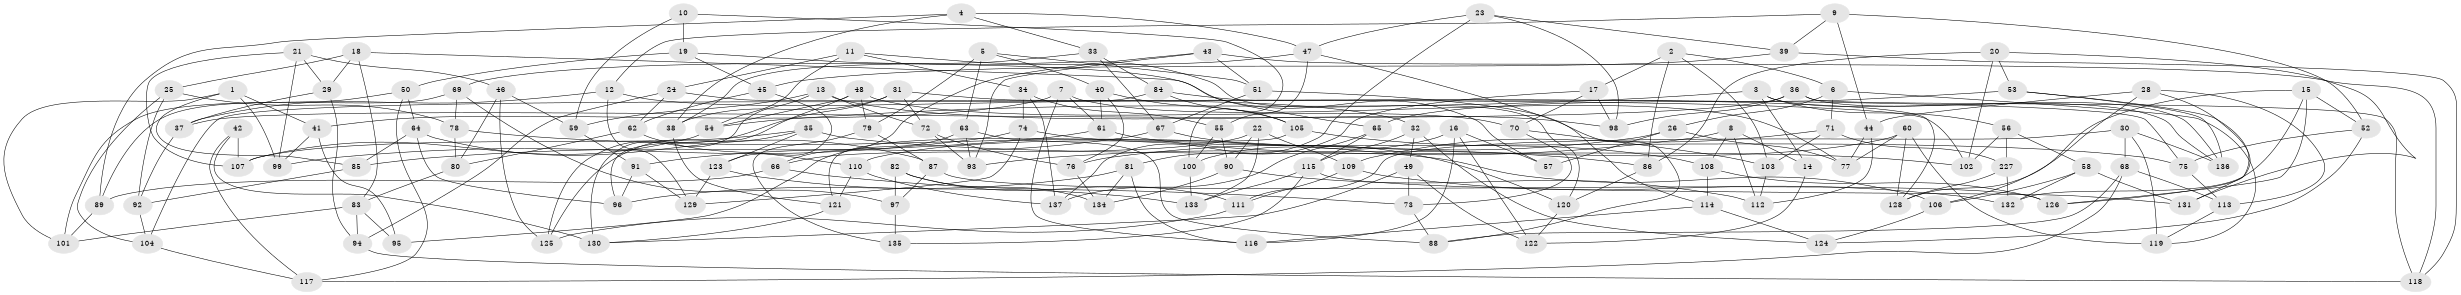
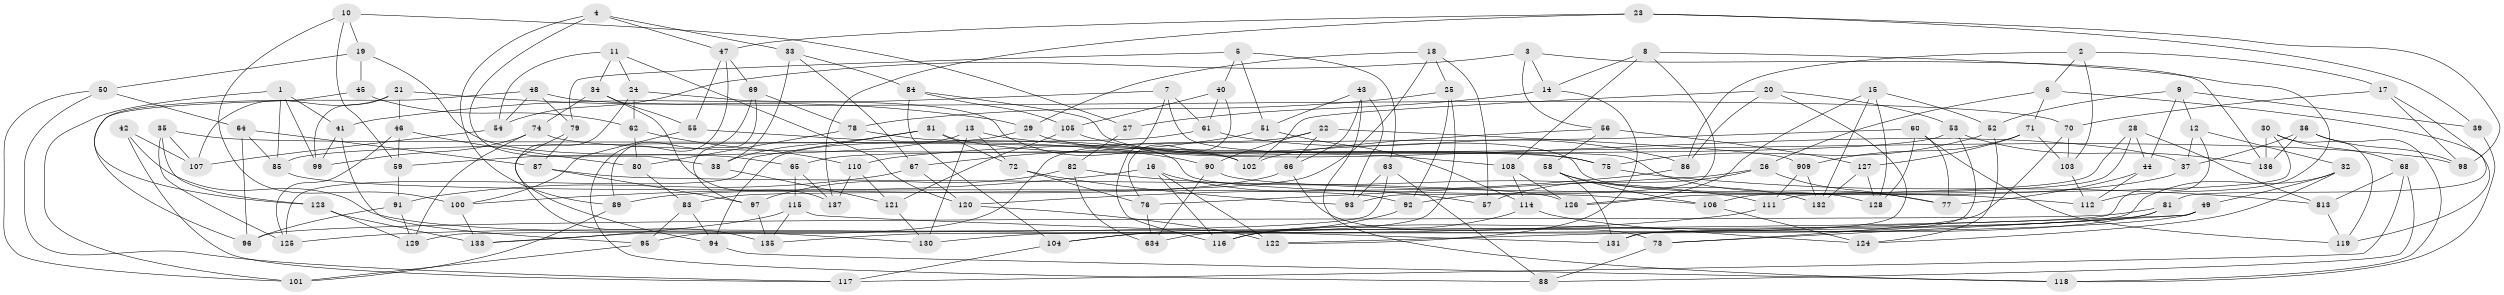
(1297, 66) -> none
none -> (1128, 129)
(1363, 148) -> (1564, 232)
(1349, 167) -> (1804, 167)
(2007, 167) -> (1865, 167)
(1099, 205) -> (1152, 244)
(2225, 205) -> (2324, 205)
(210, 223) -> (479, 262)
